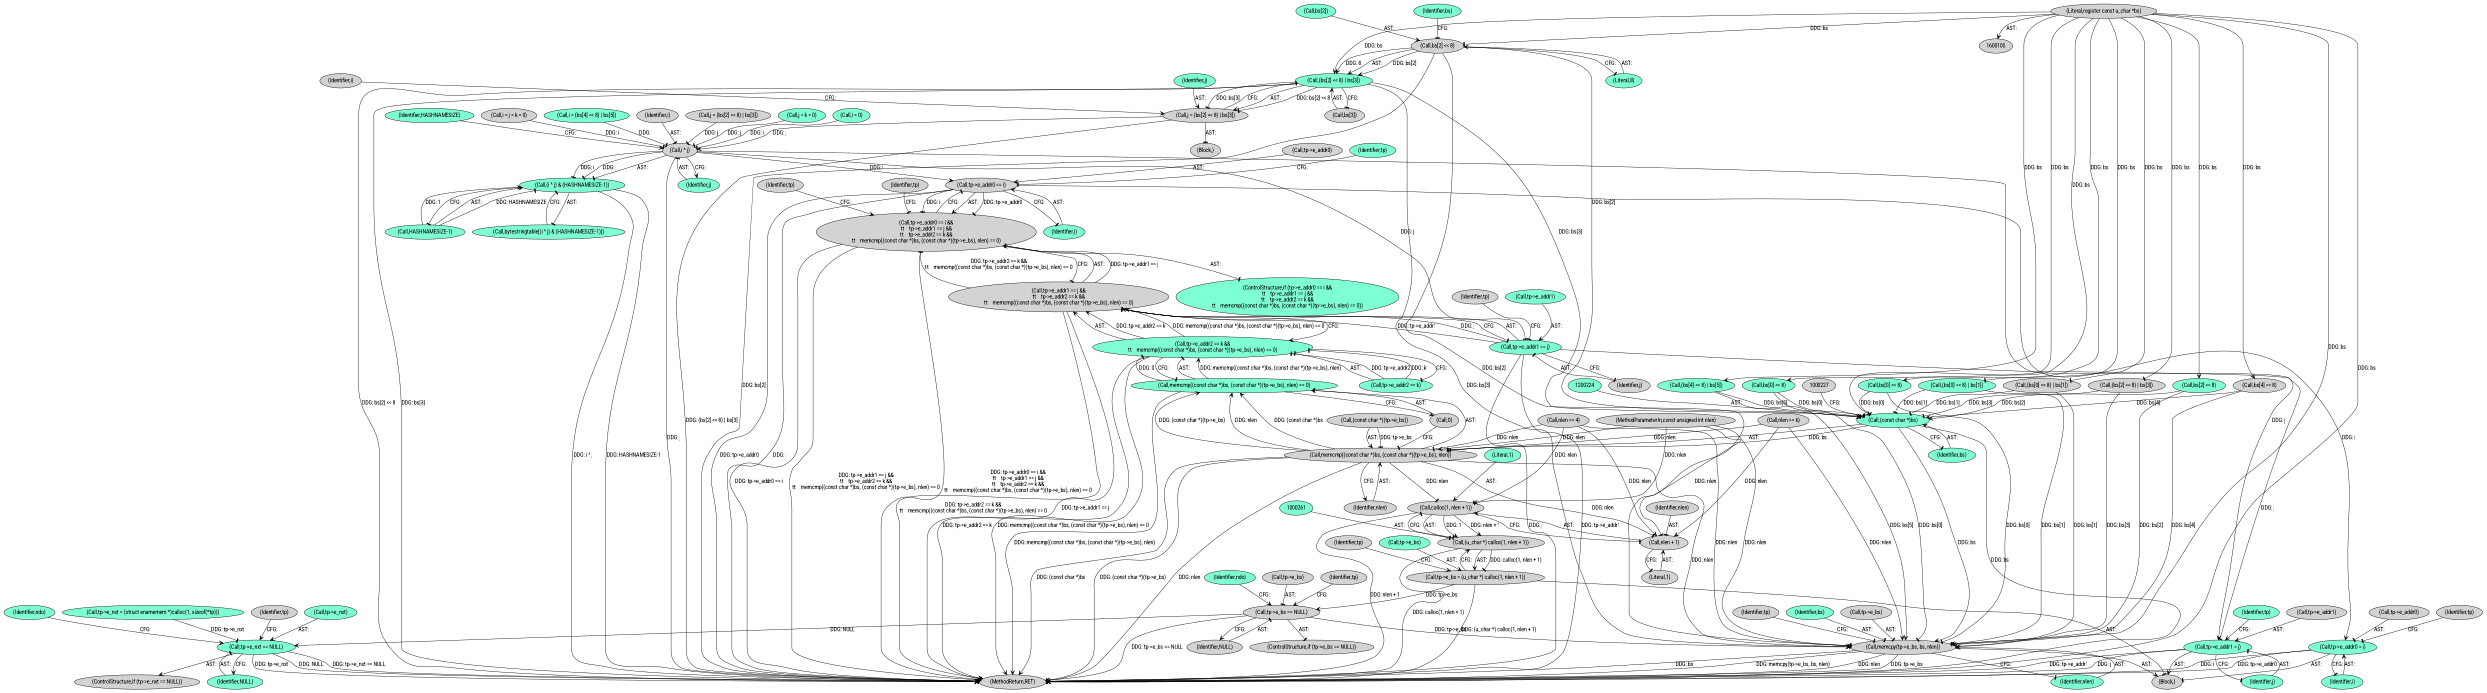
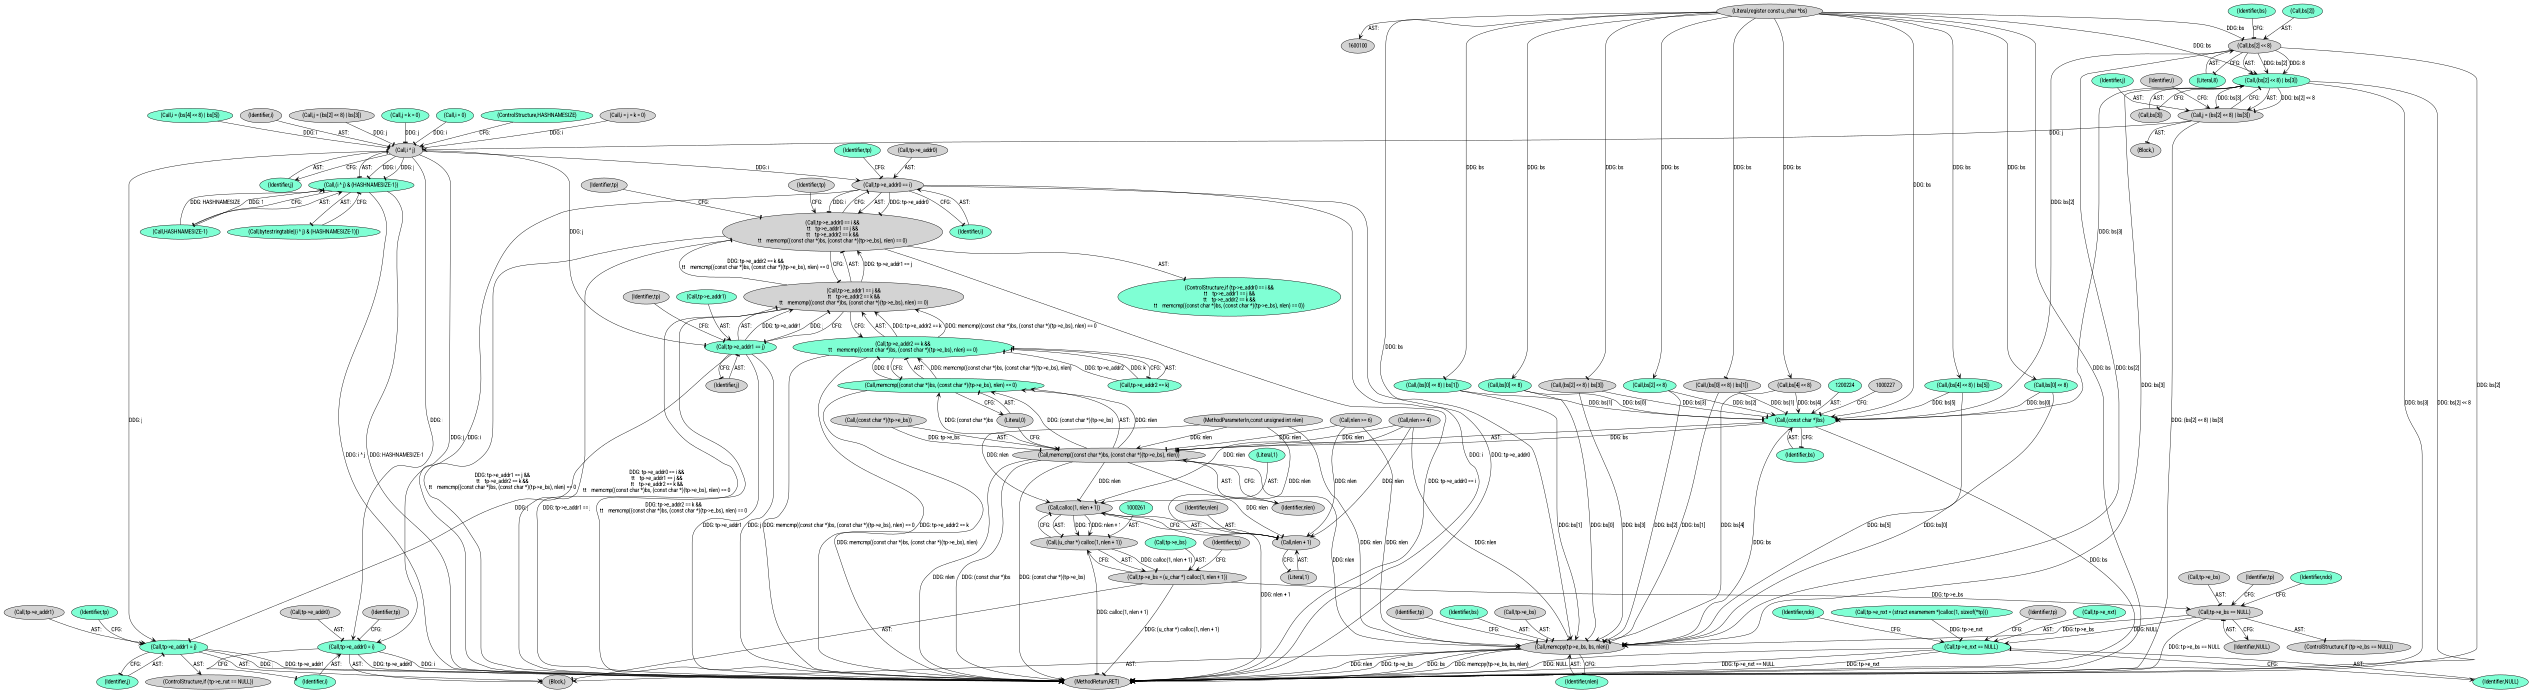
(429, 116) -> (537, 116)
(1765, 406) -> (1895, 412)
none -> (427, 415)
(1444, 420) -> (1015, 420)
(199, 664) -> (189, 663)
